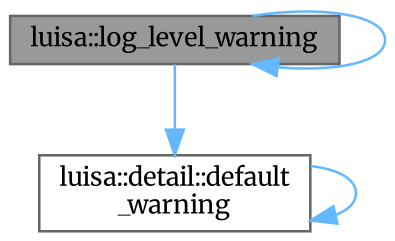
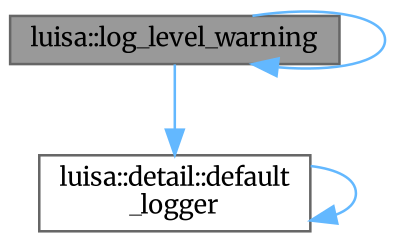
(175, 193) -> (175, 193)
